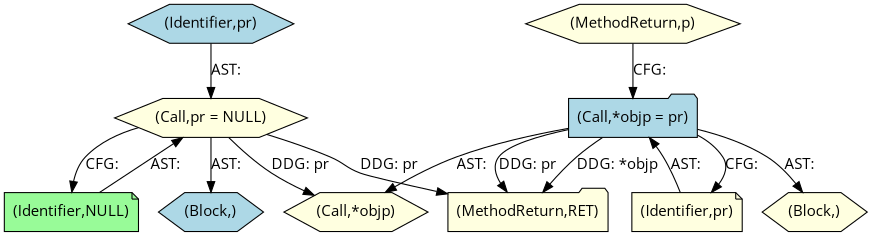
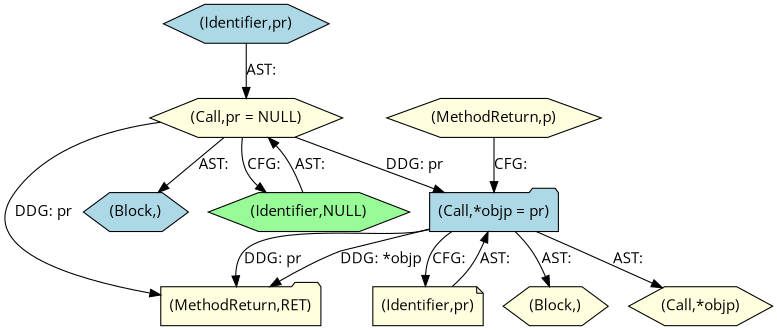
(264, 168) -> (365, 163)
(71, 212) -> (309, 212)
